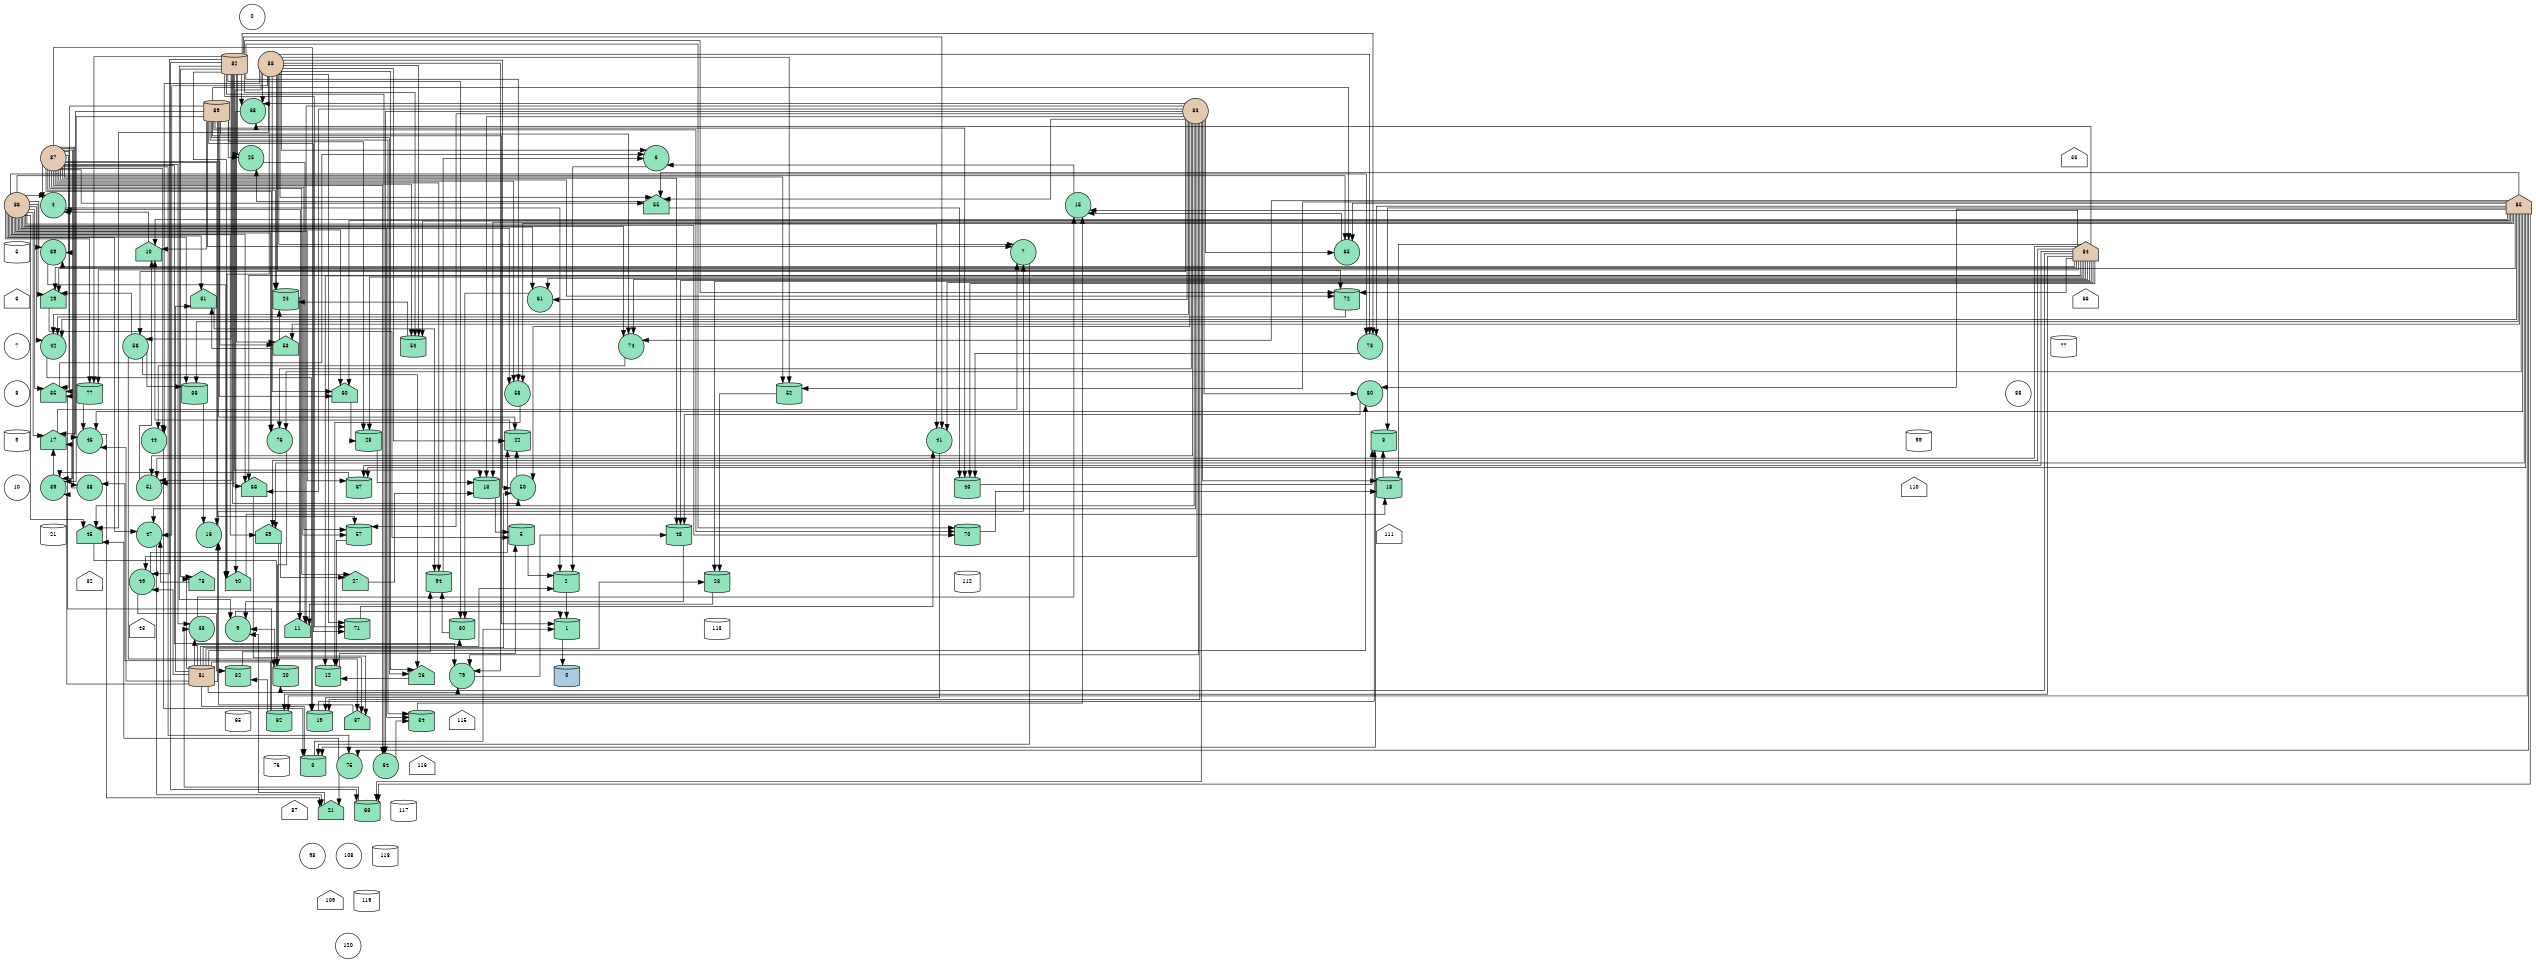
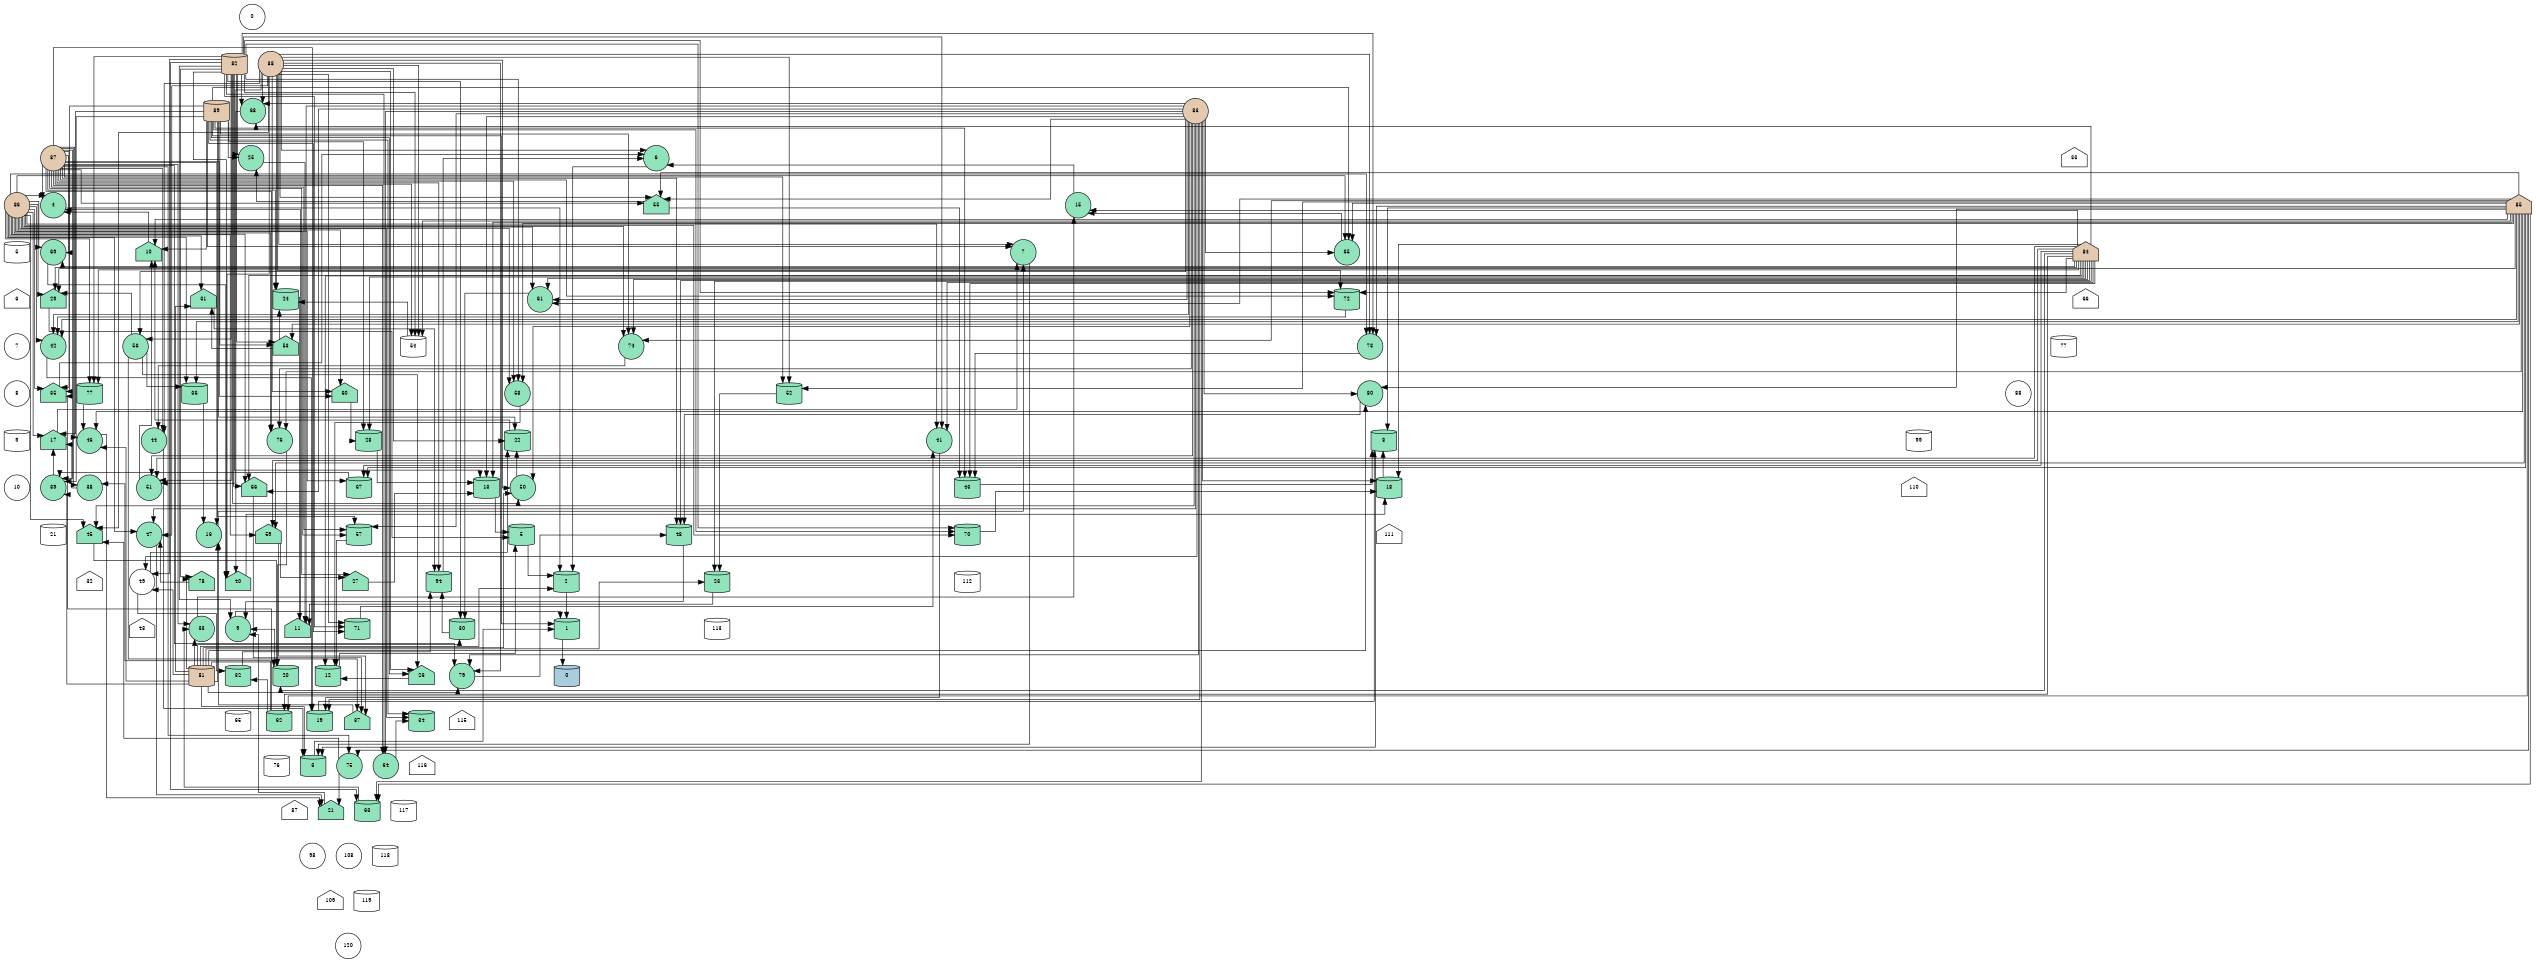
(1353, 220) -> (1227, 303)
(413, 346) -> (413, 346)
(142, 582) -> (142, 582)
(1082, 684) -> none
